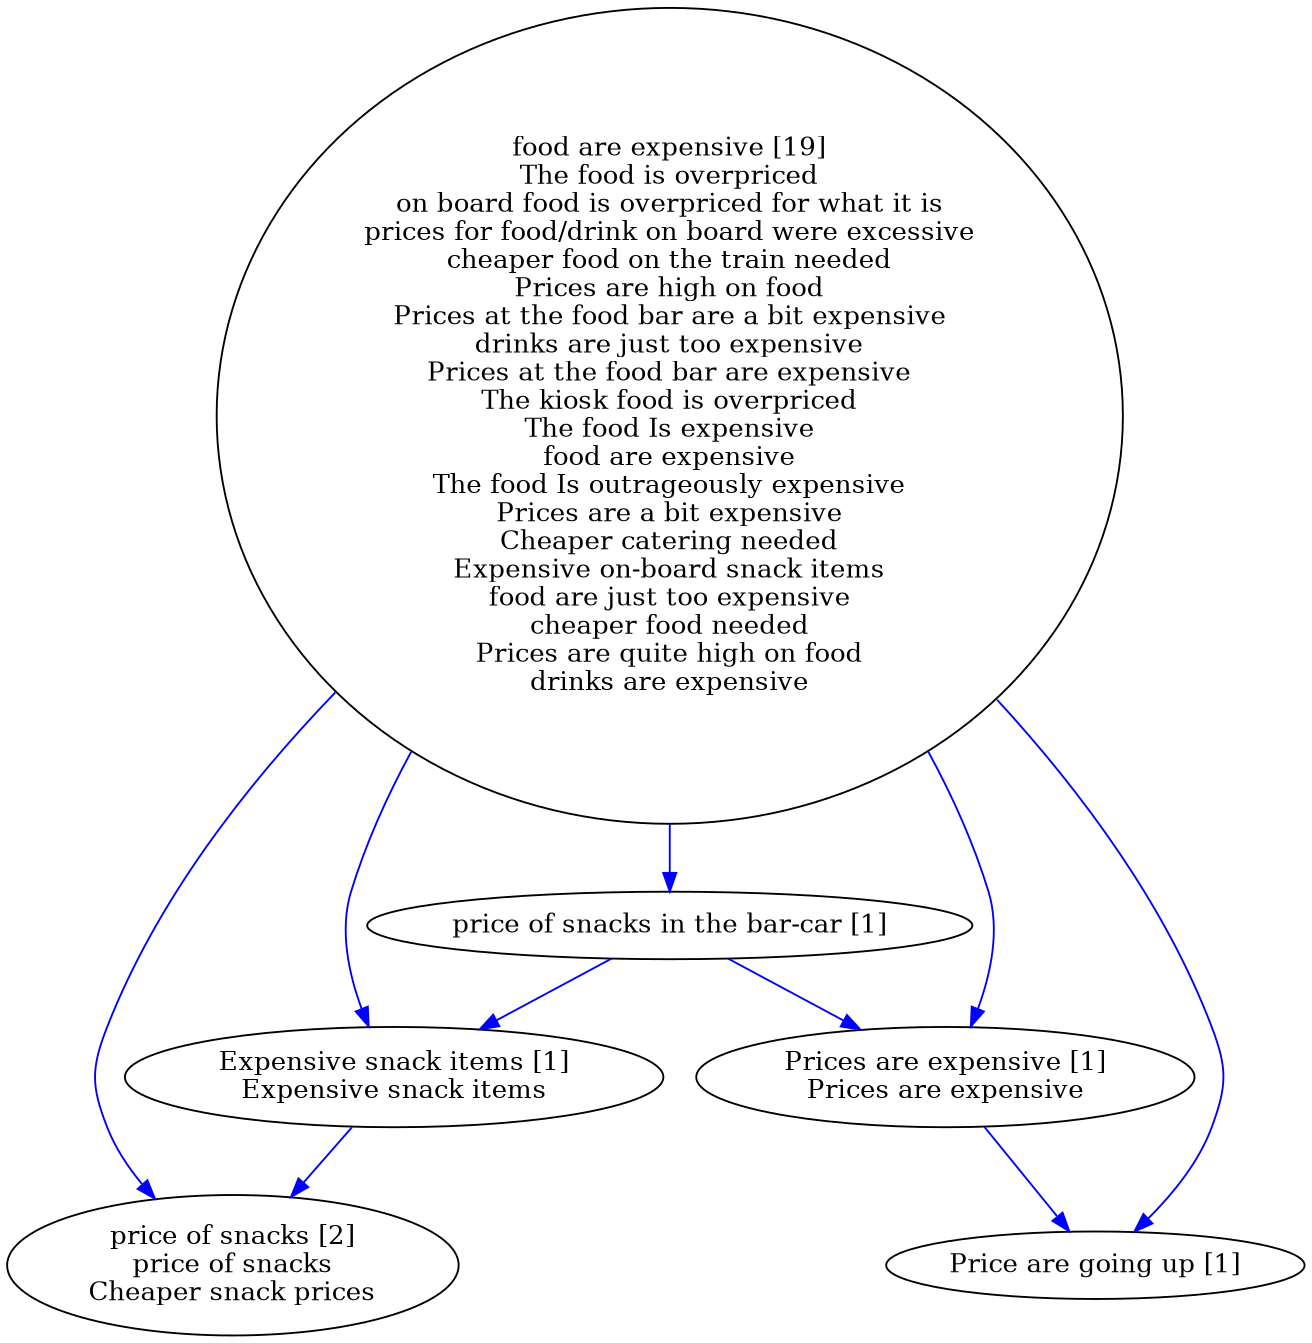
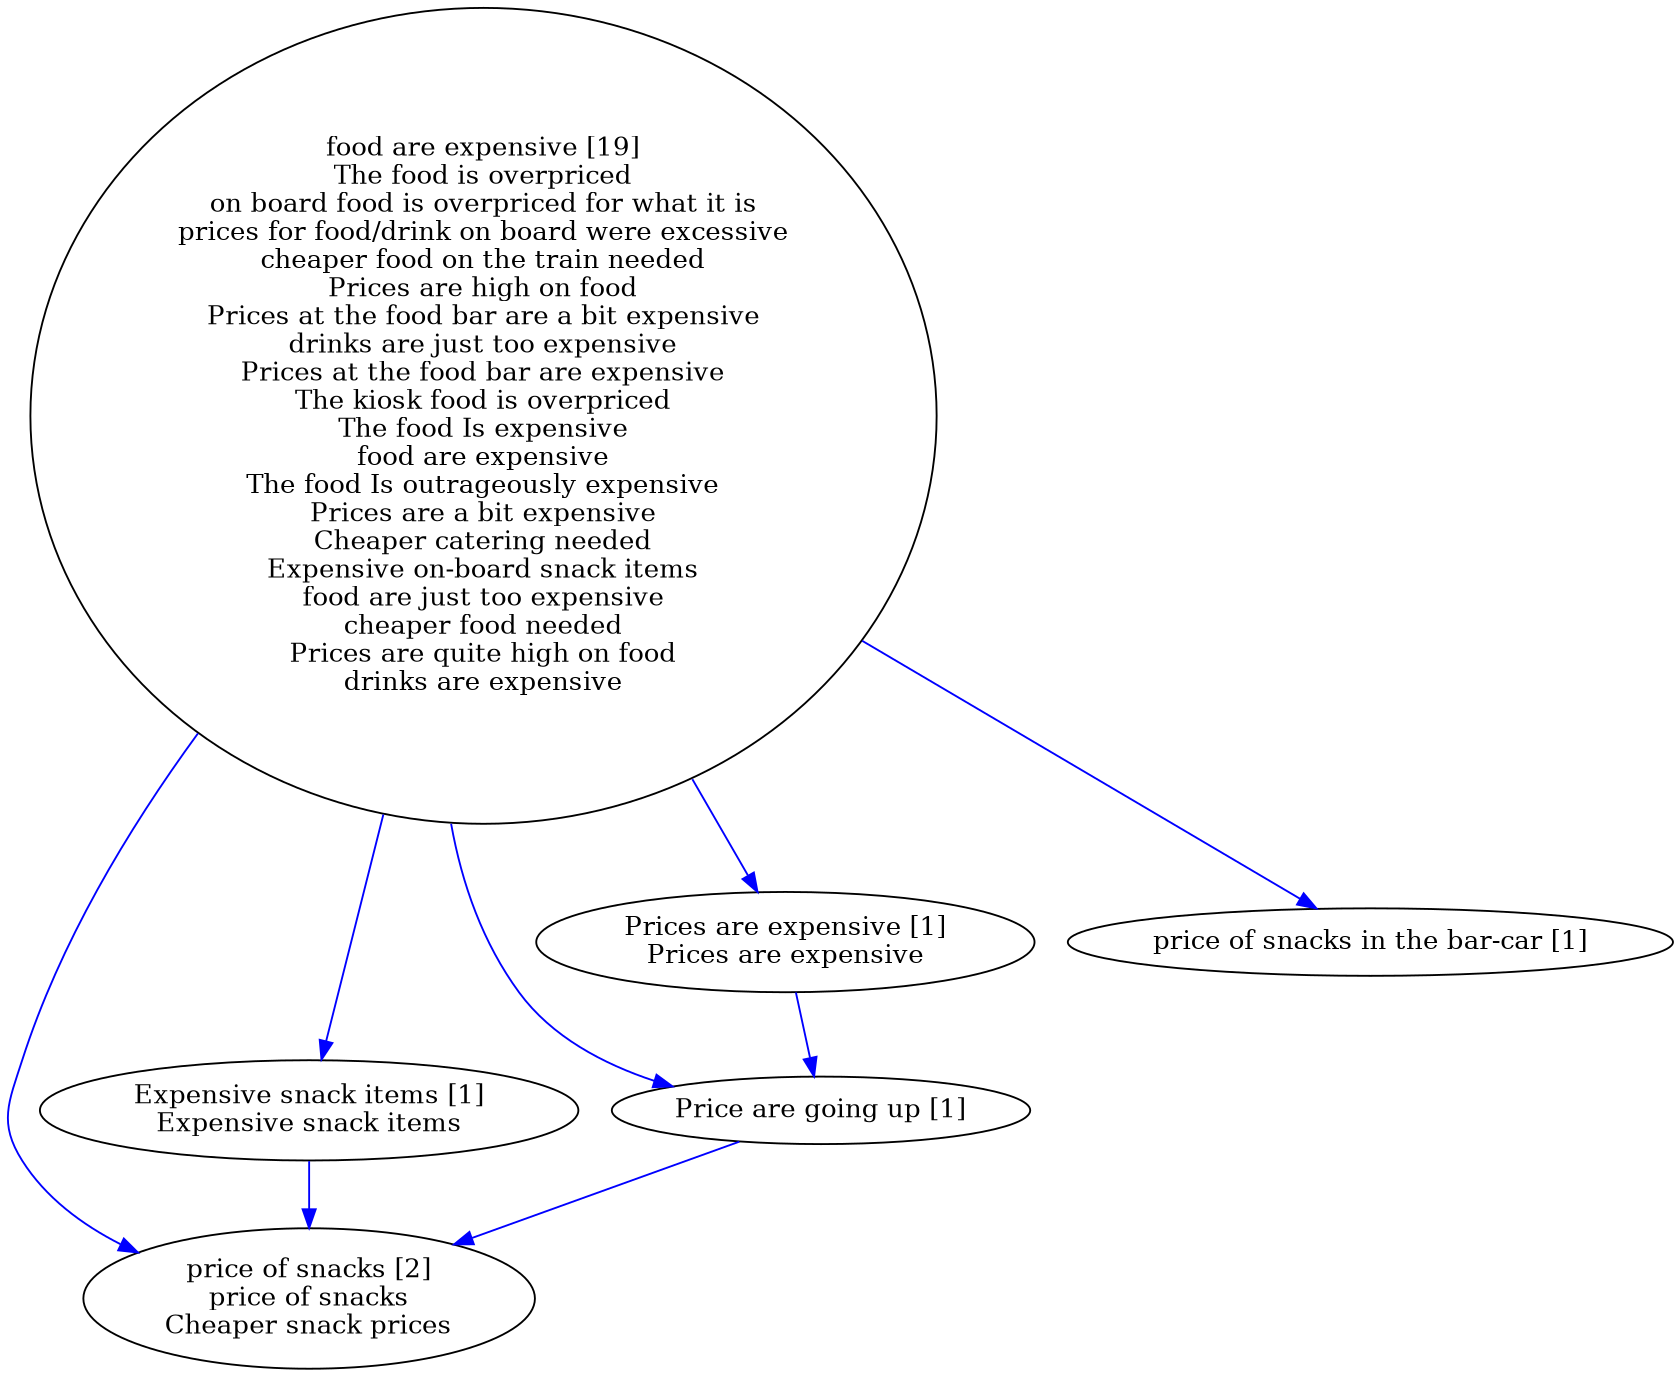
(554, 989) -> none
(786, 990) -> none
none -> (606, 1190)
